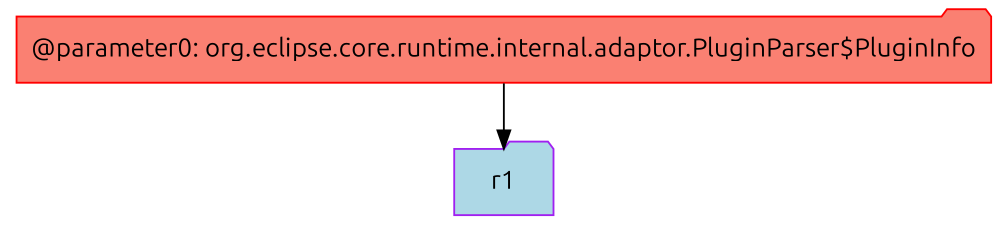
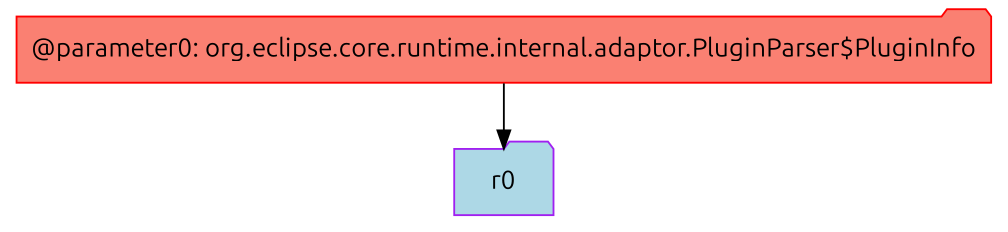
(504, 182) -> (504, 182)
